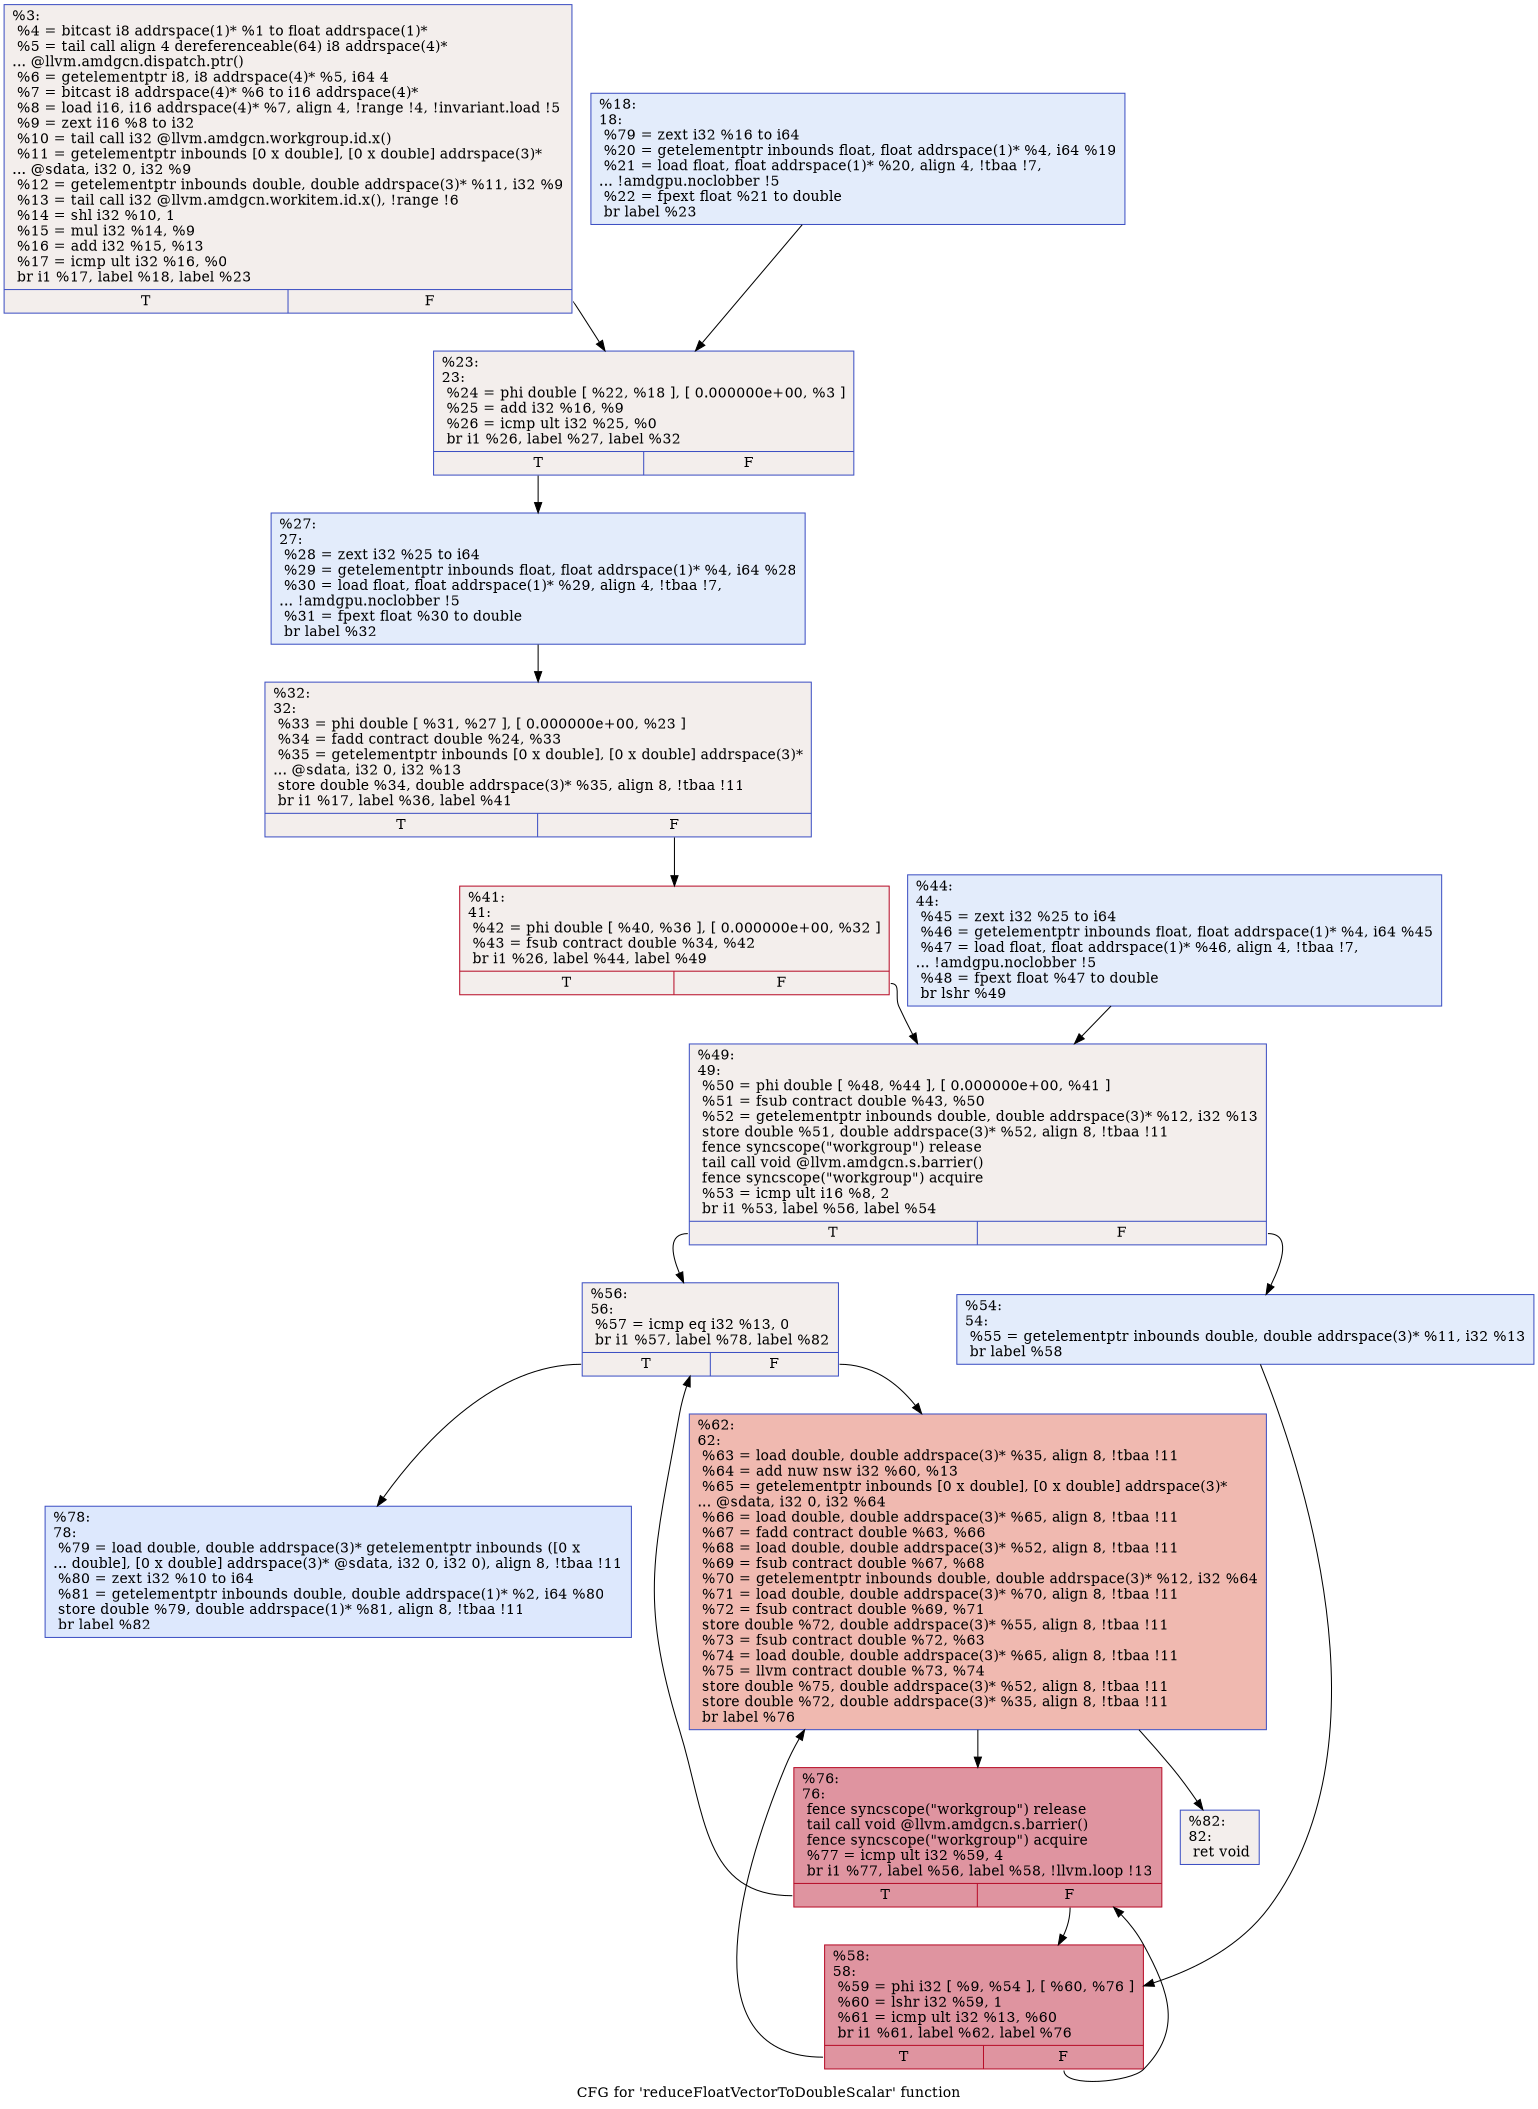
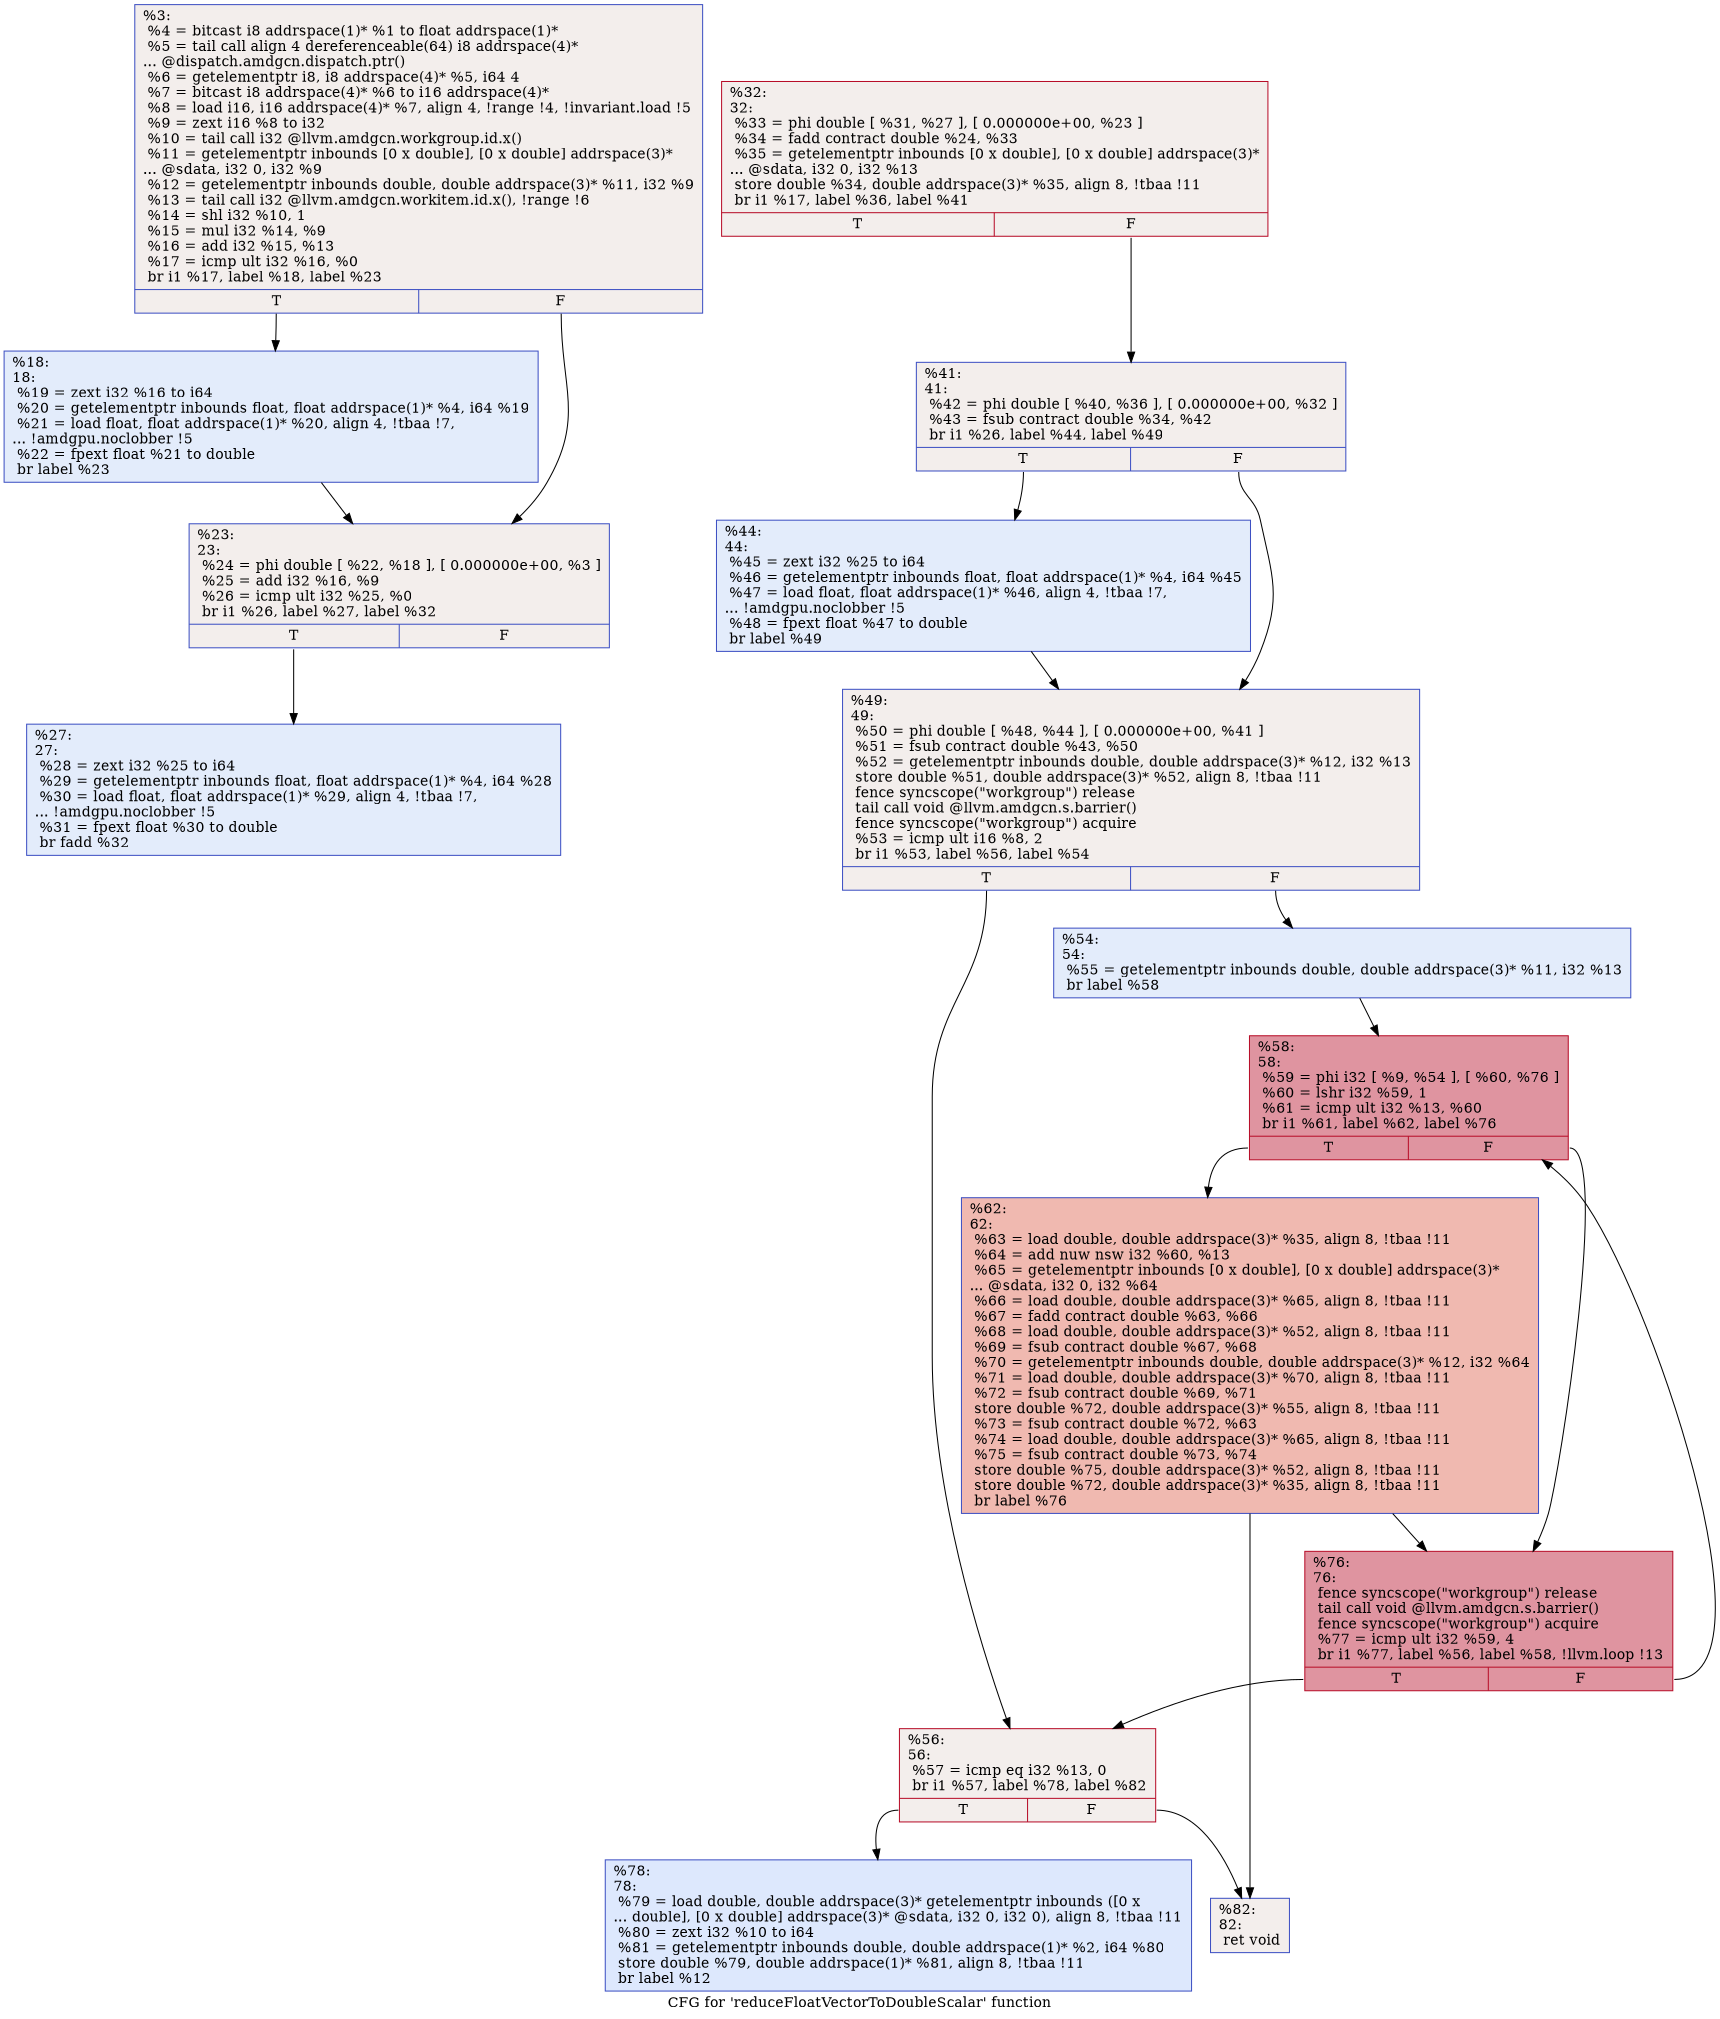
(128, 62) -> (274, 62)
(700, 135) -> (113, 393)
none -> (276, 327)
none -> (1022, 491)
(329, 632) -> (83, 843)
(538, 658) -> none
(538, 760) -> (995, 159)
(674, 940) -> (1131, 417)
(961, 994) -> (774, 639)
(710, 1329) -> (1028, 1775)
(882, 1376) -> (1208, 1837)
(102, 1625) -> (663, 1979)
(842, 1671) -> (1114, 1455)
